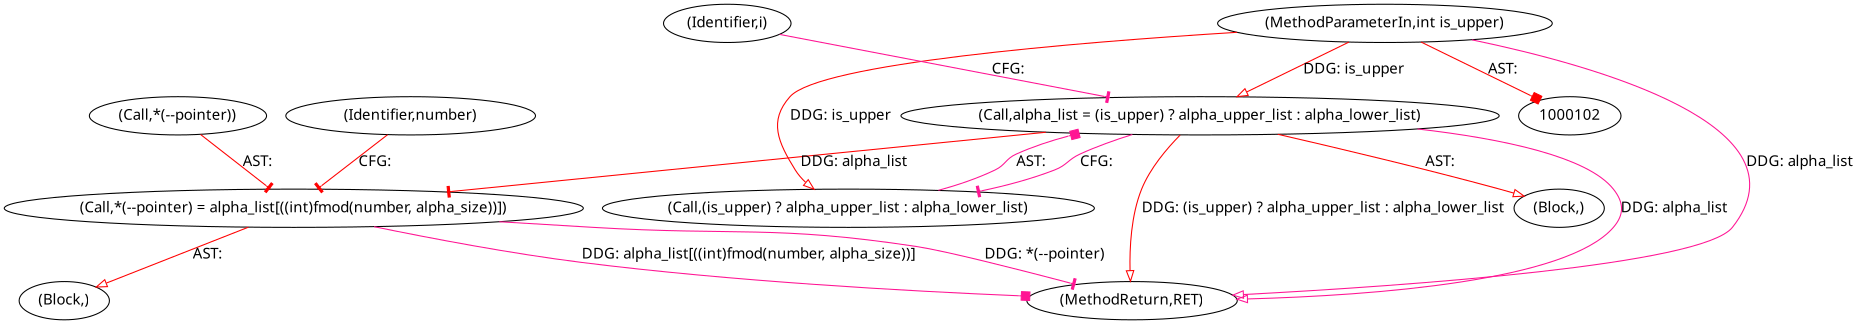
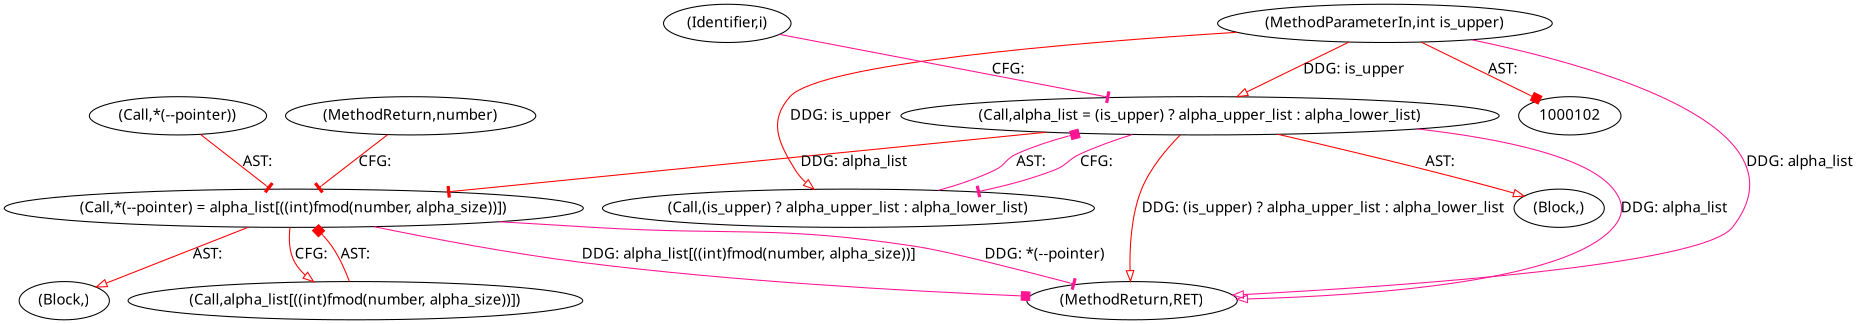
(411, 116) -> (411, 116)
none -> (355, 301)
